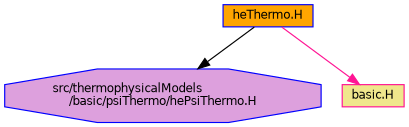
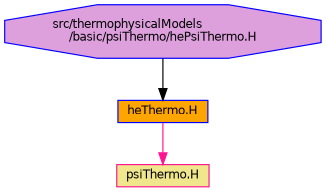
(231, 44) -> (163, 73)
(373, 96) -> (163, 176)
